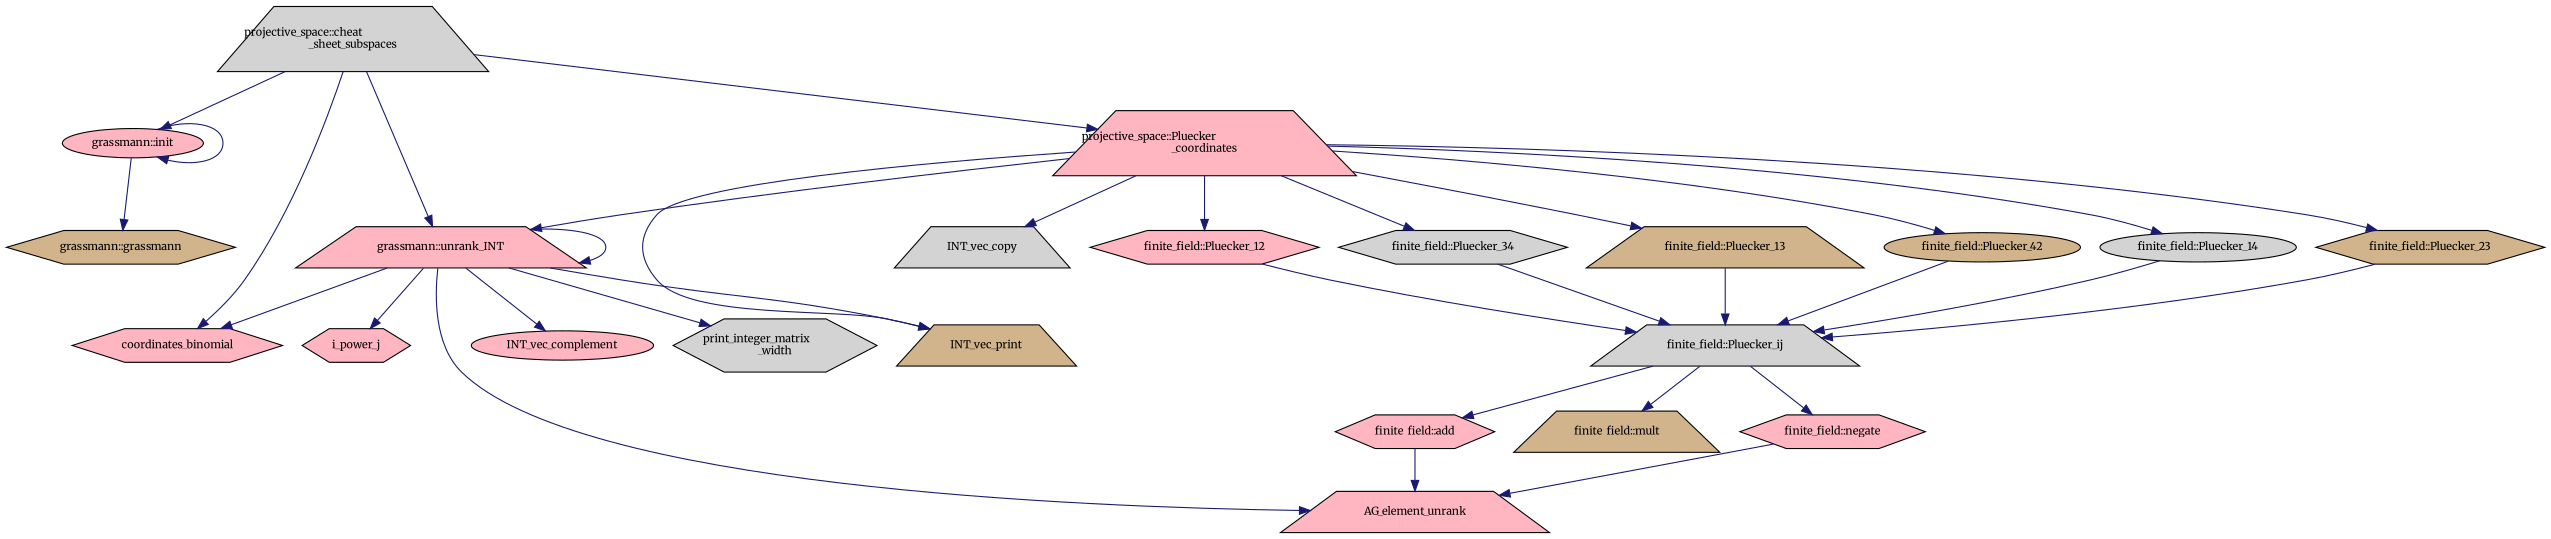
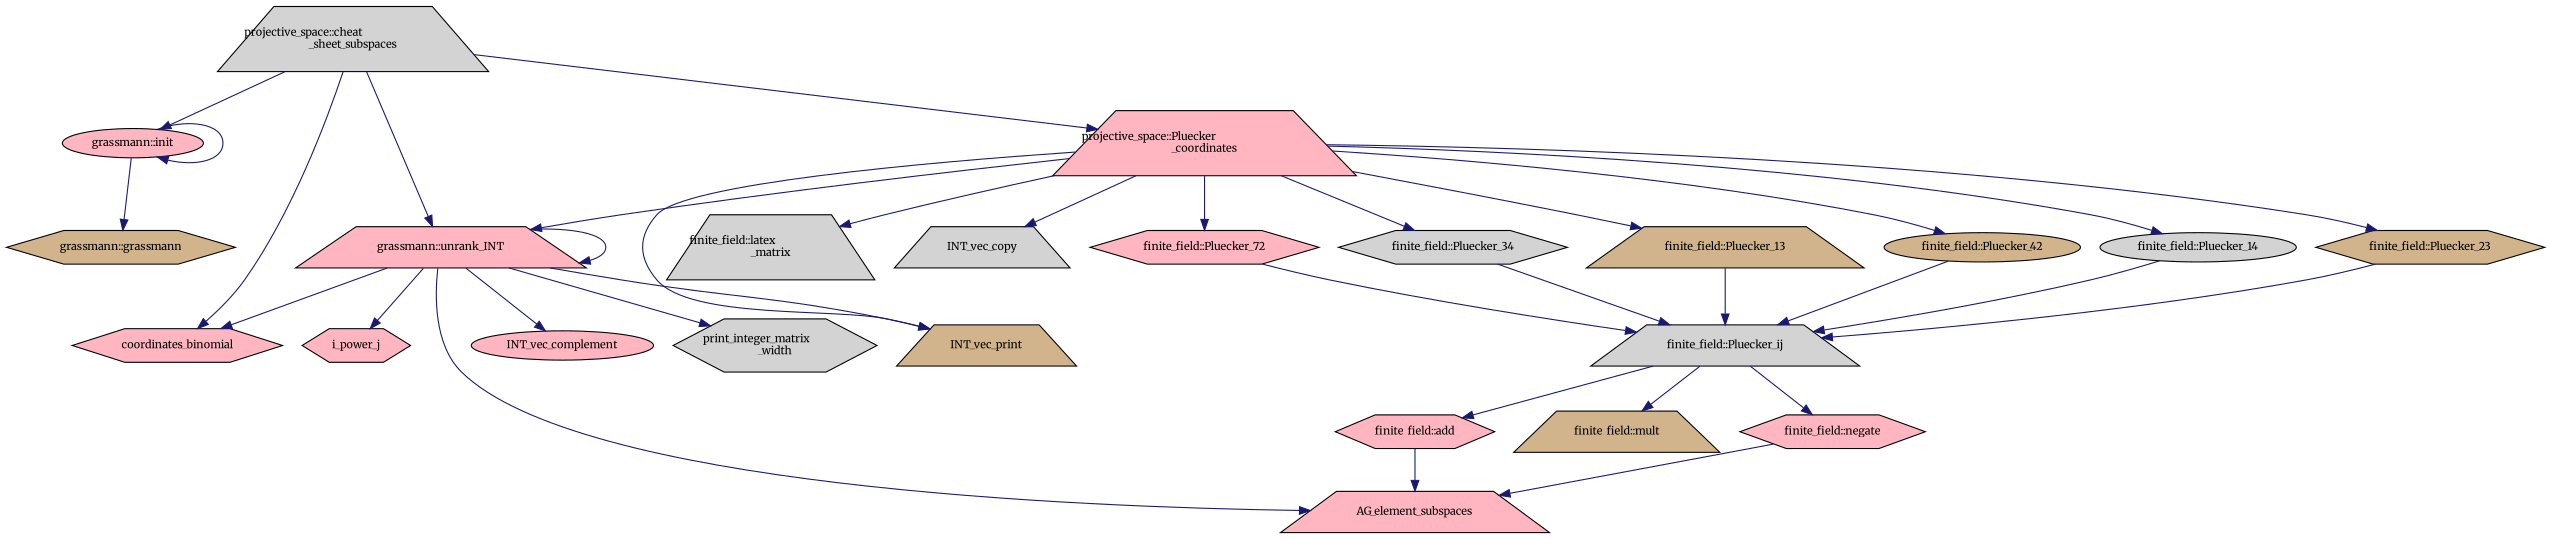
none -> (771, 247)
(1205, 247) -> (1205, 247)
(1415, 512) -> (1415, 512)
